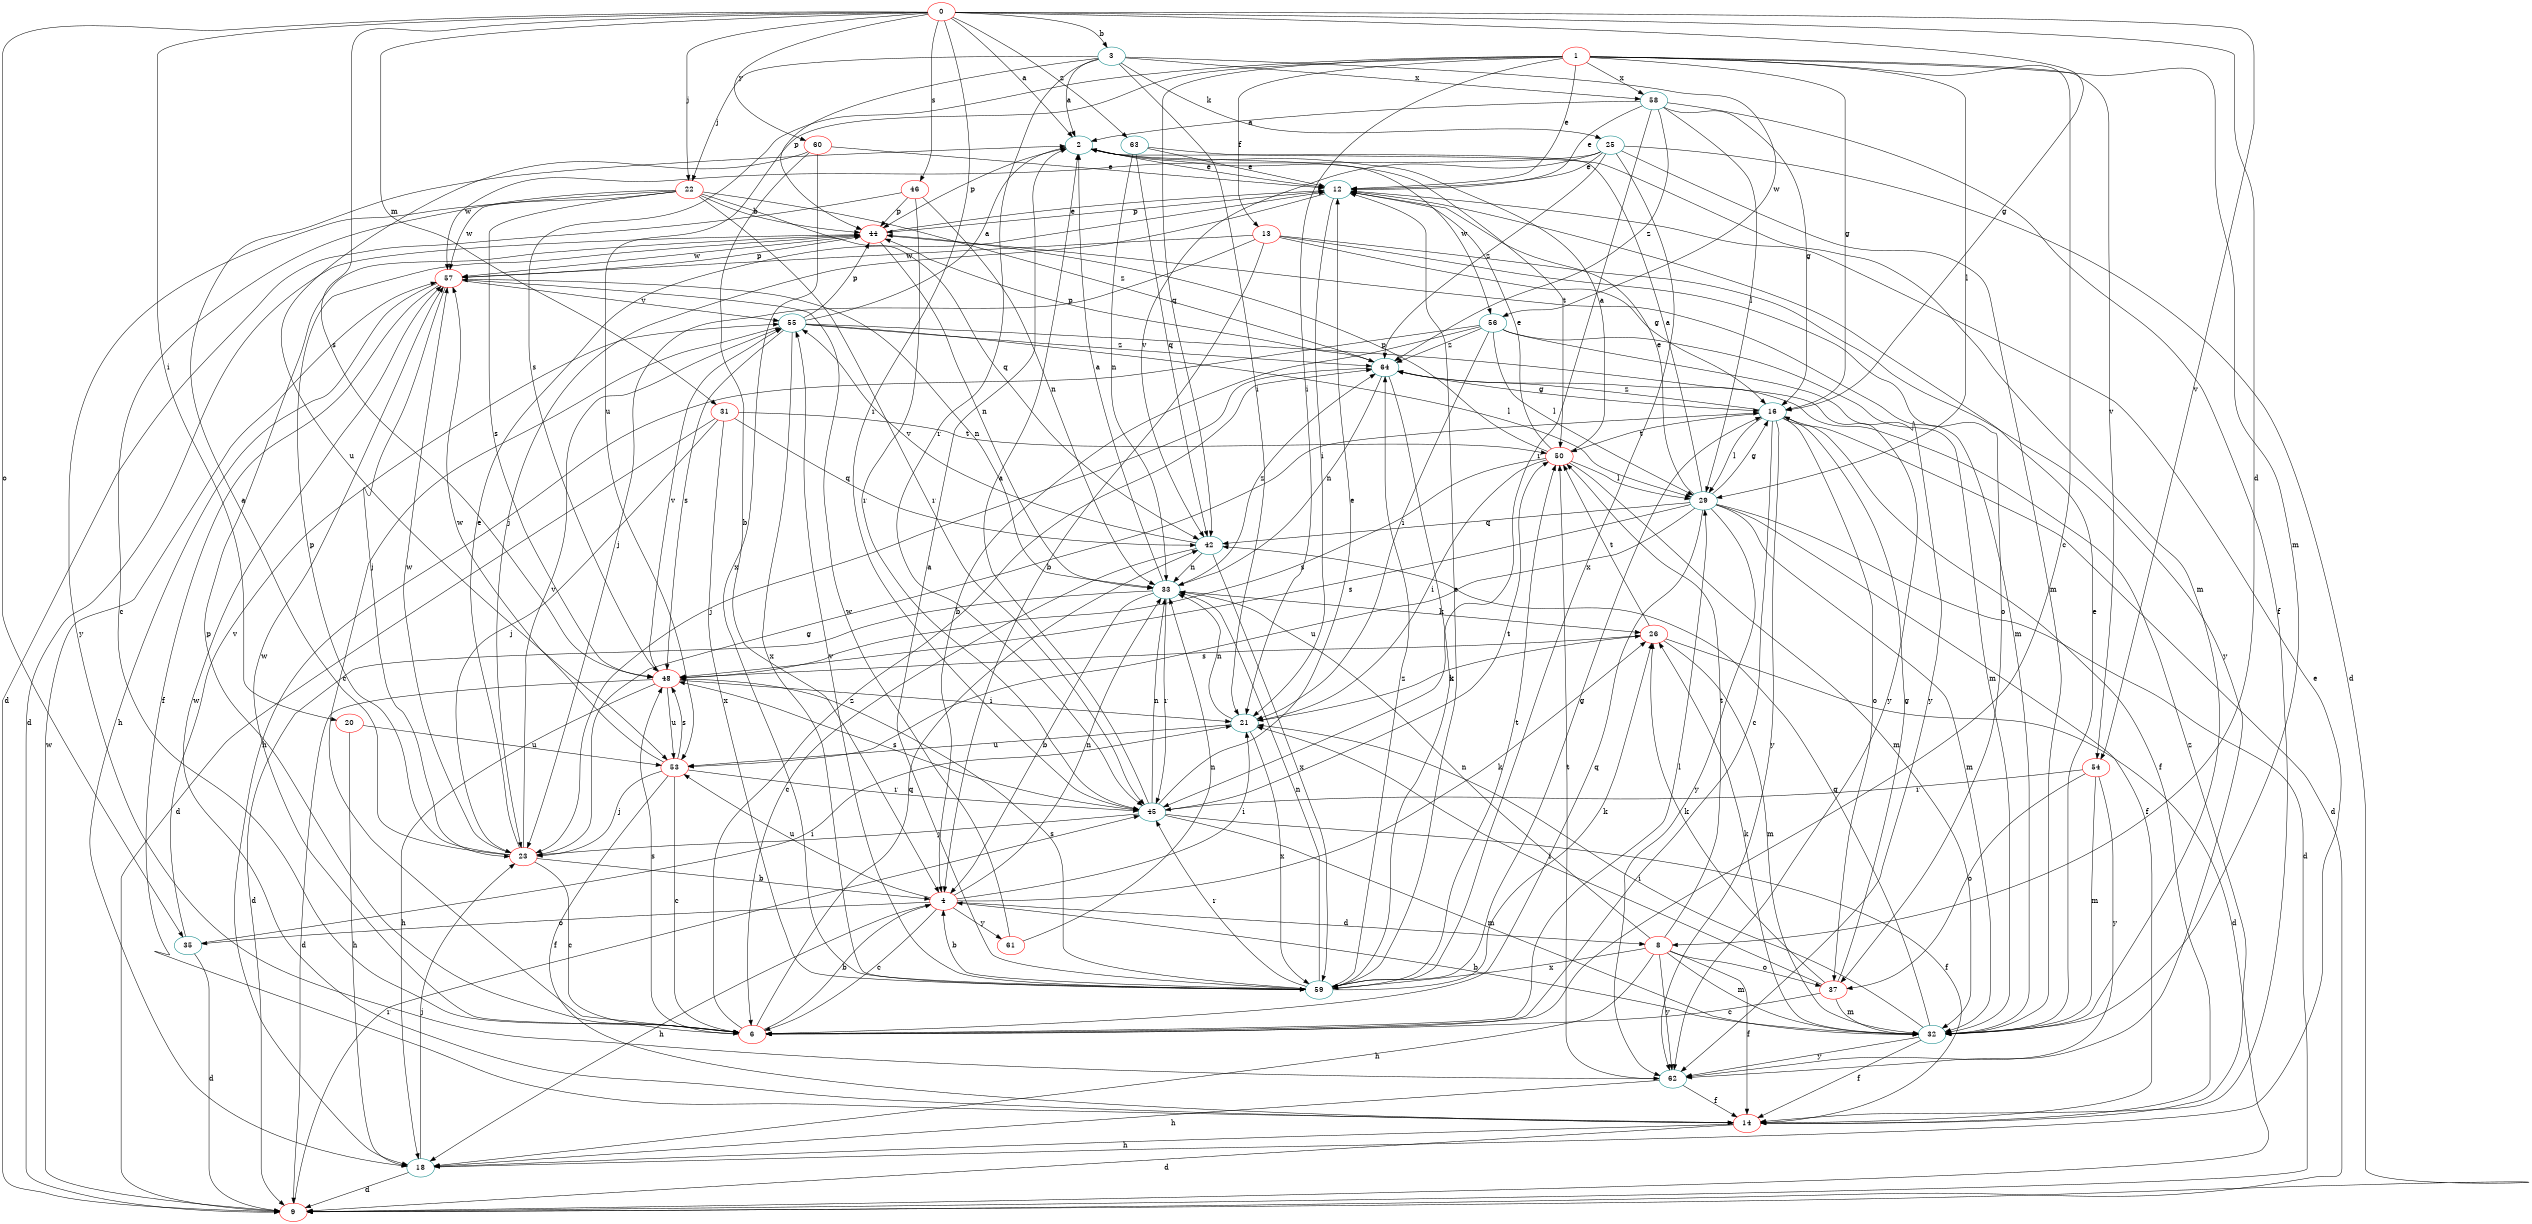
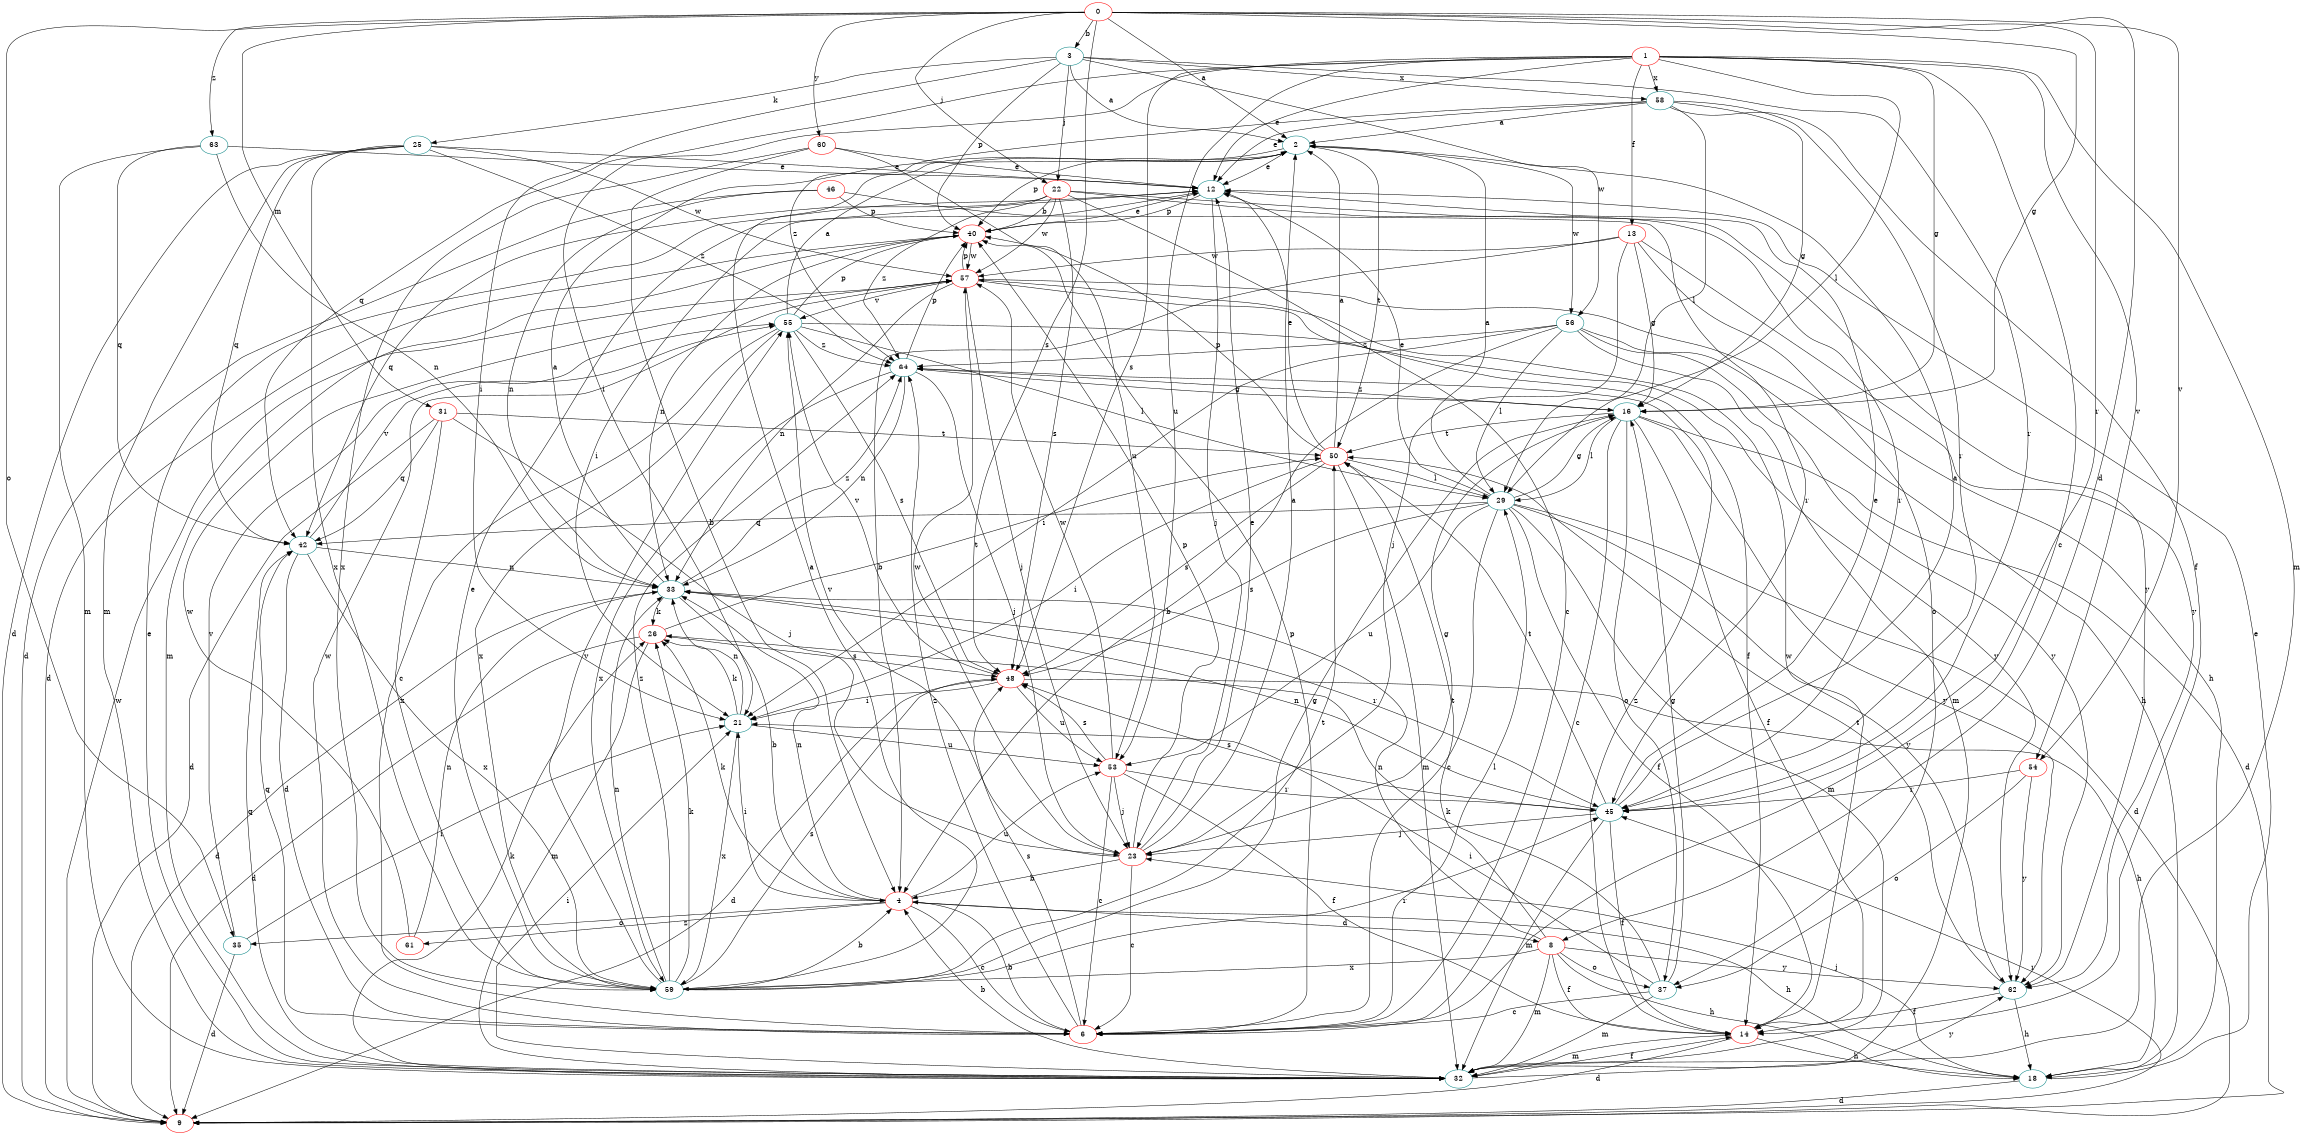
(932, 99) -> none
(873, 234) -> (972, 234)
(1145, 345) -> (237, 345)
(350, 723) -> none
(1597, 768) -> (1449, 768)
(788, 790) -> (287, 790)
(983, 923) -> (686, 923)
(2091, 962) -> (1603, 1047)
(1833, 990) -> (1663, 990)
